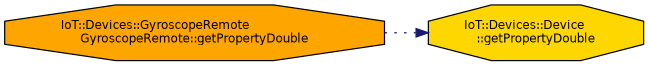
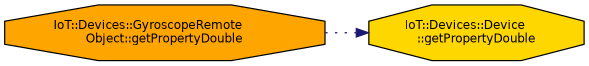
(195, 33) -> (165, 33)
